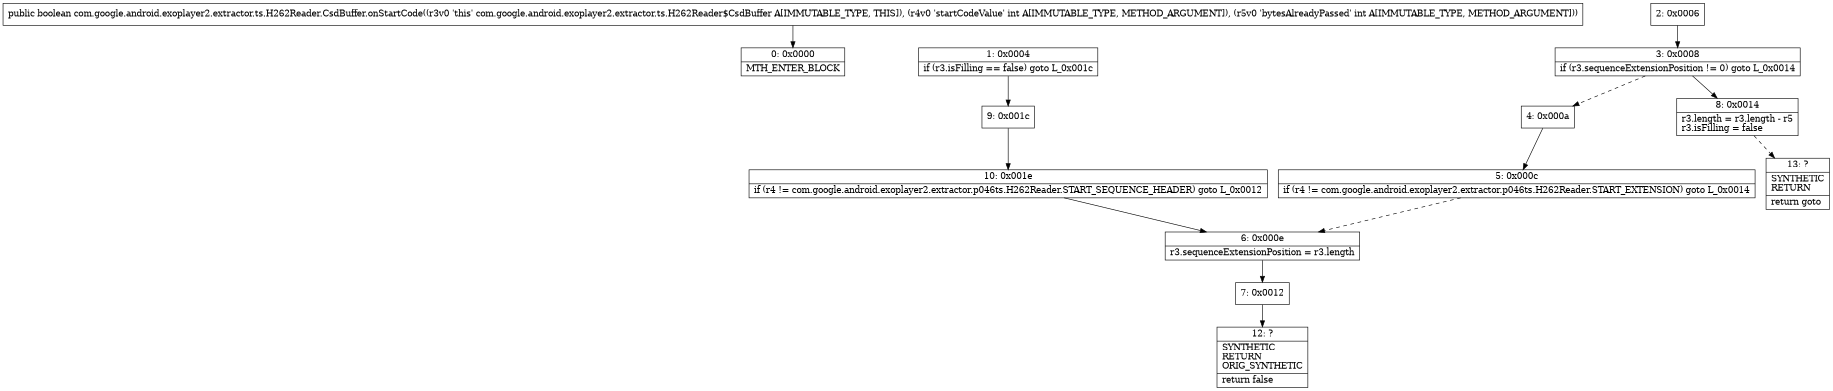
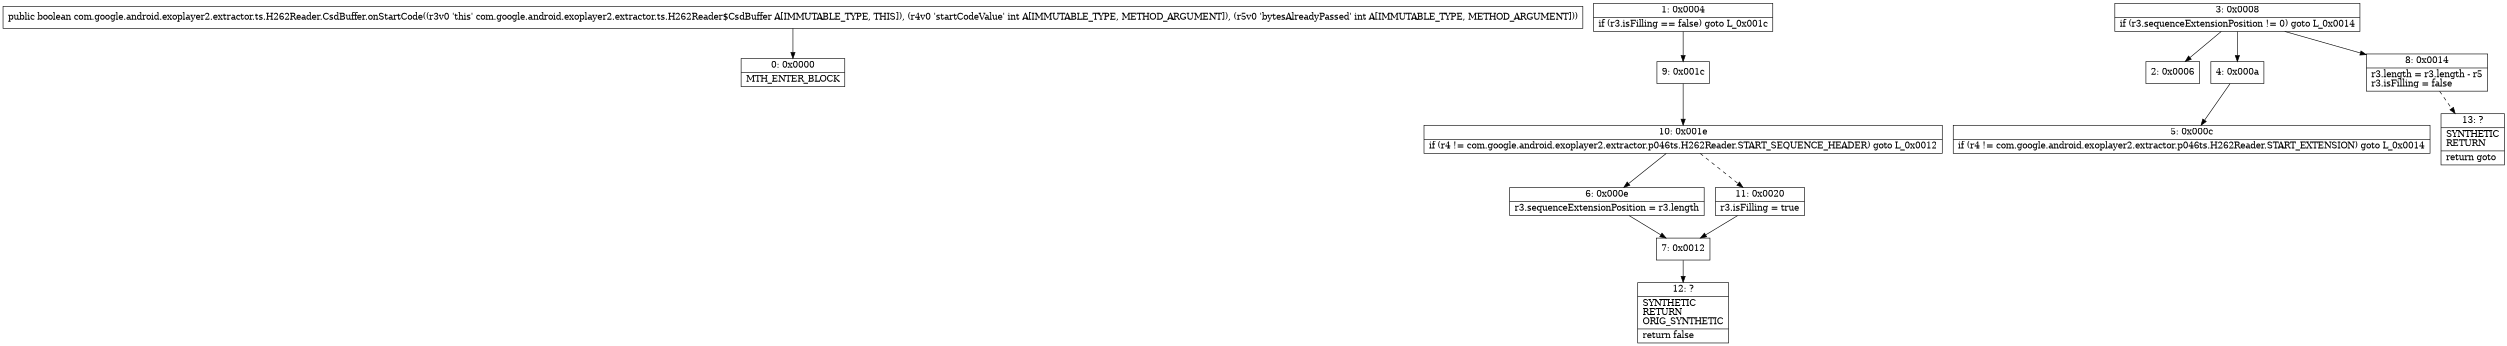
(1678, 34) -> (2206, 44)
(1612, 90) -> (2237, 43)
none -> (1760, 202)
(1393, 214) -> none
